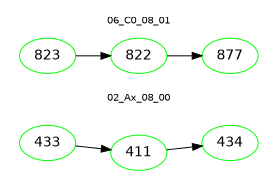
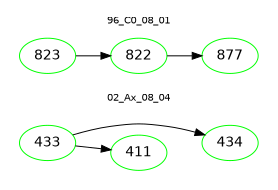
(139, 21) -> (139, 21)
(139, 98) -> (139, 98)
(180, 148) -> (134, 124)
